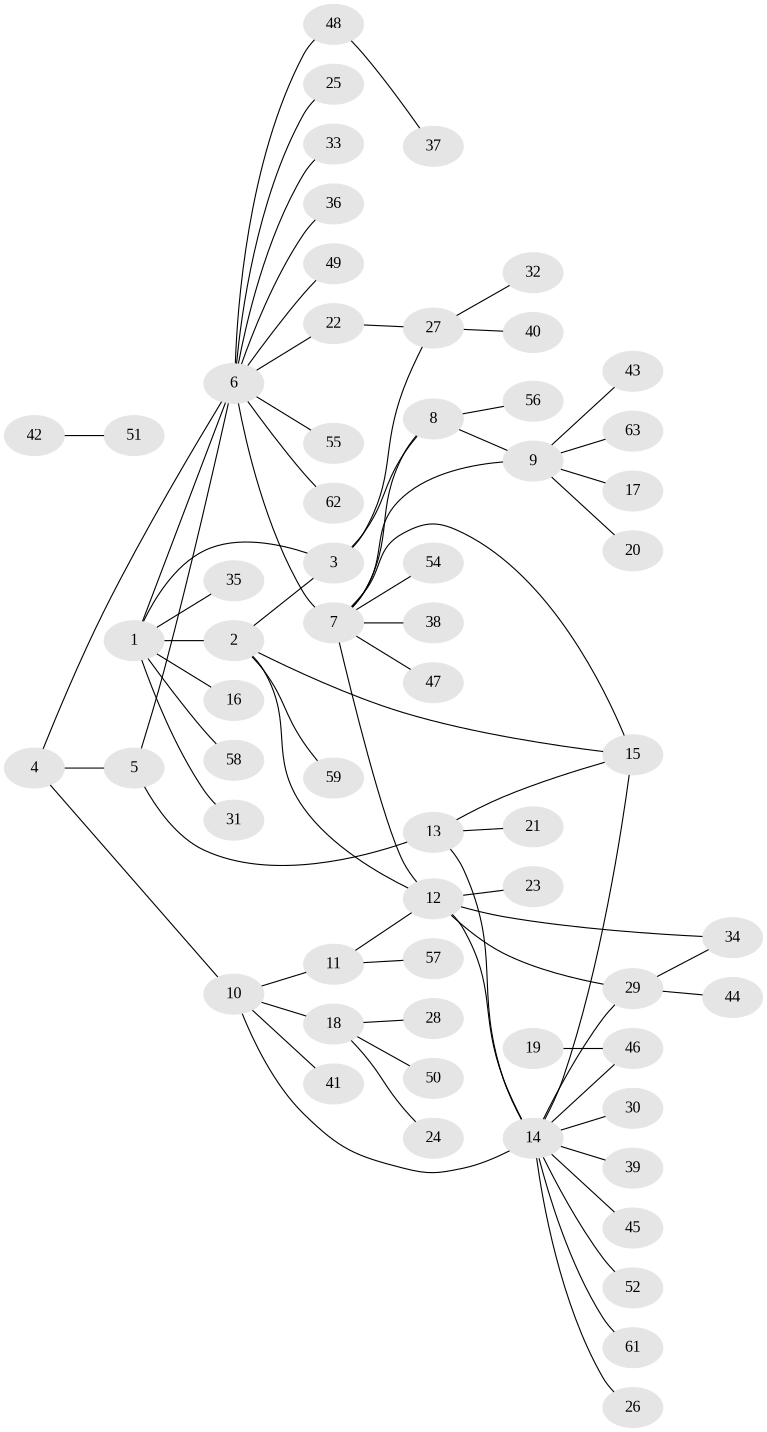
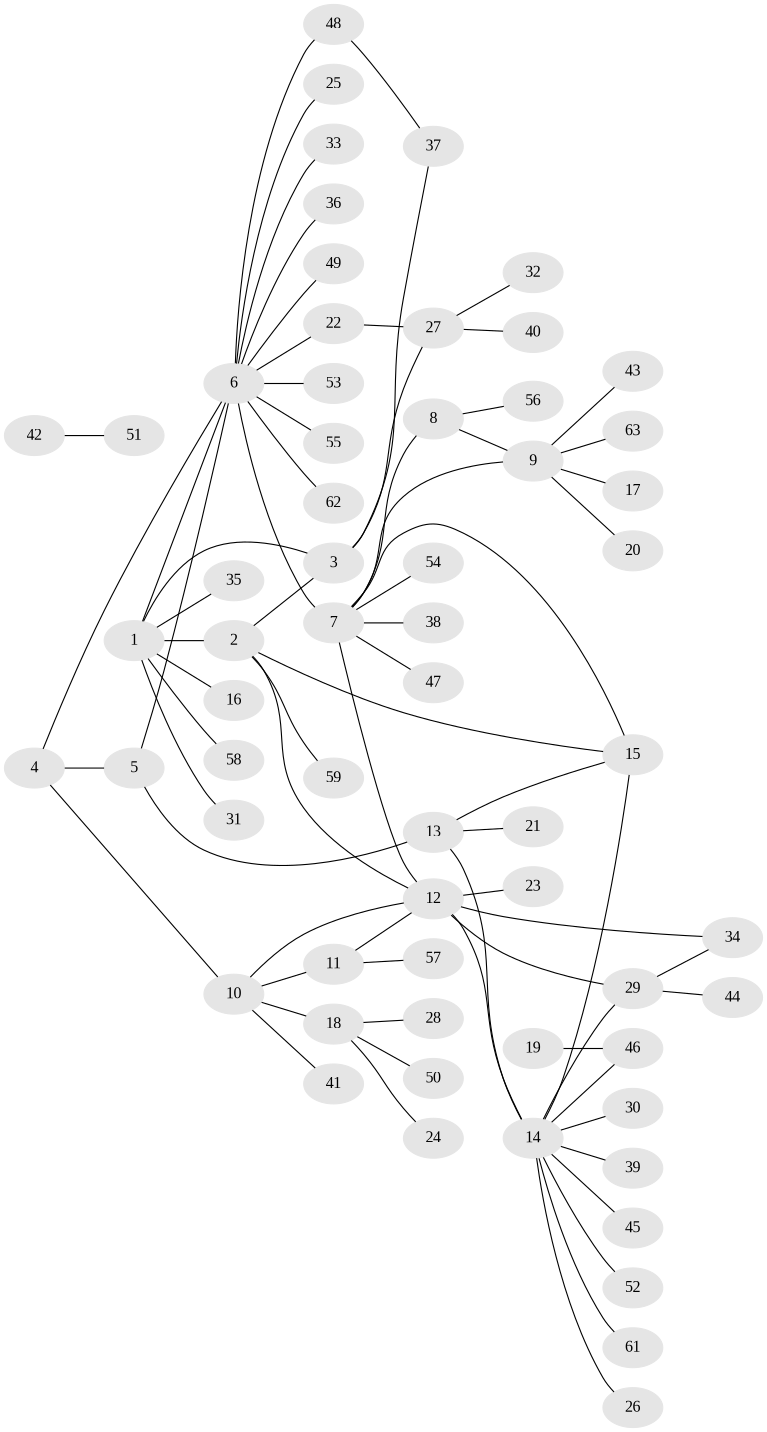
none -> (334, 383)
(385, 492) -> (396, 360)
(345, 1148) -> (320, 926)
